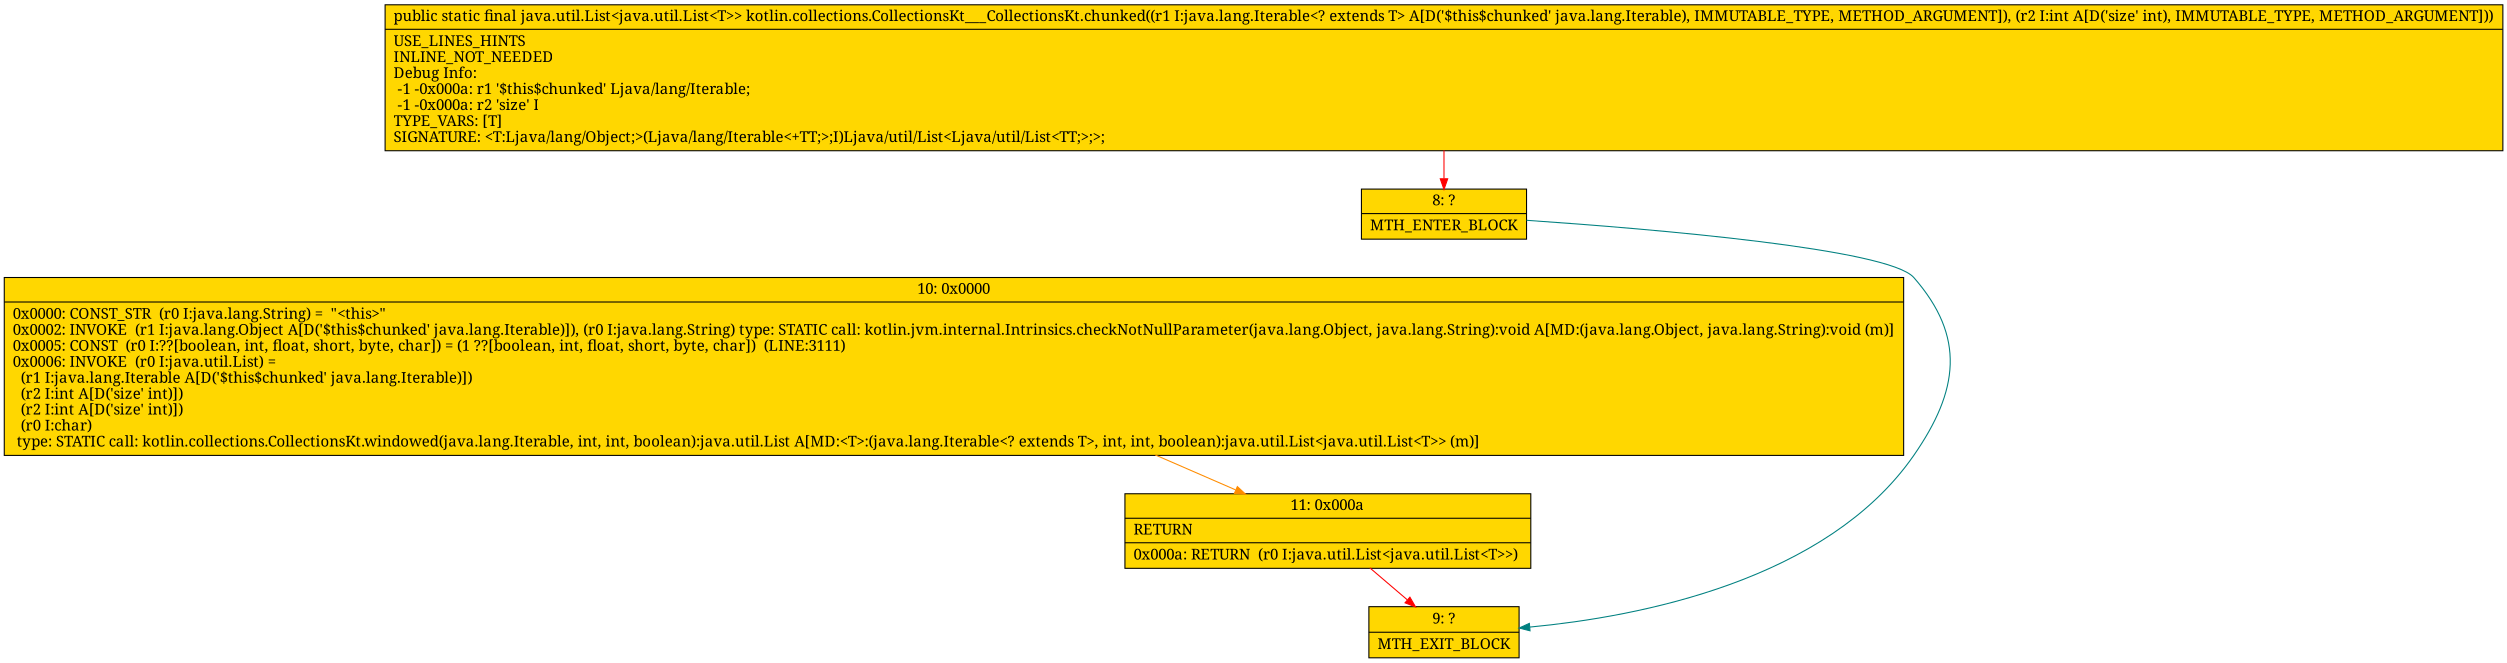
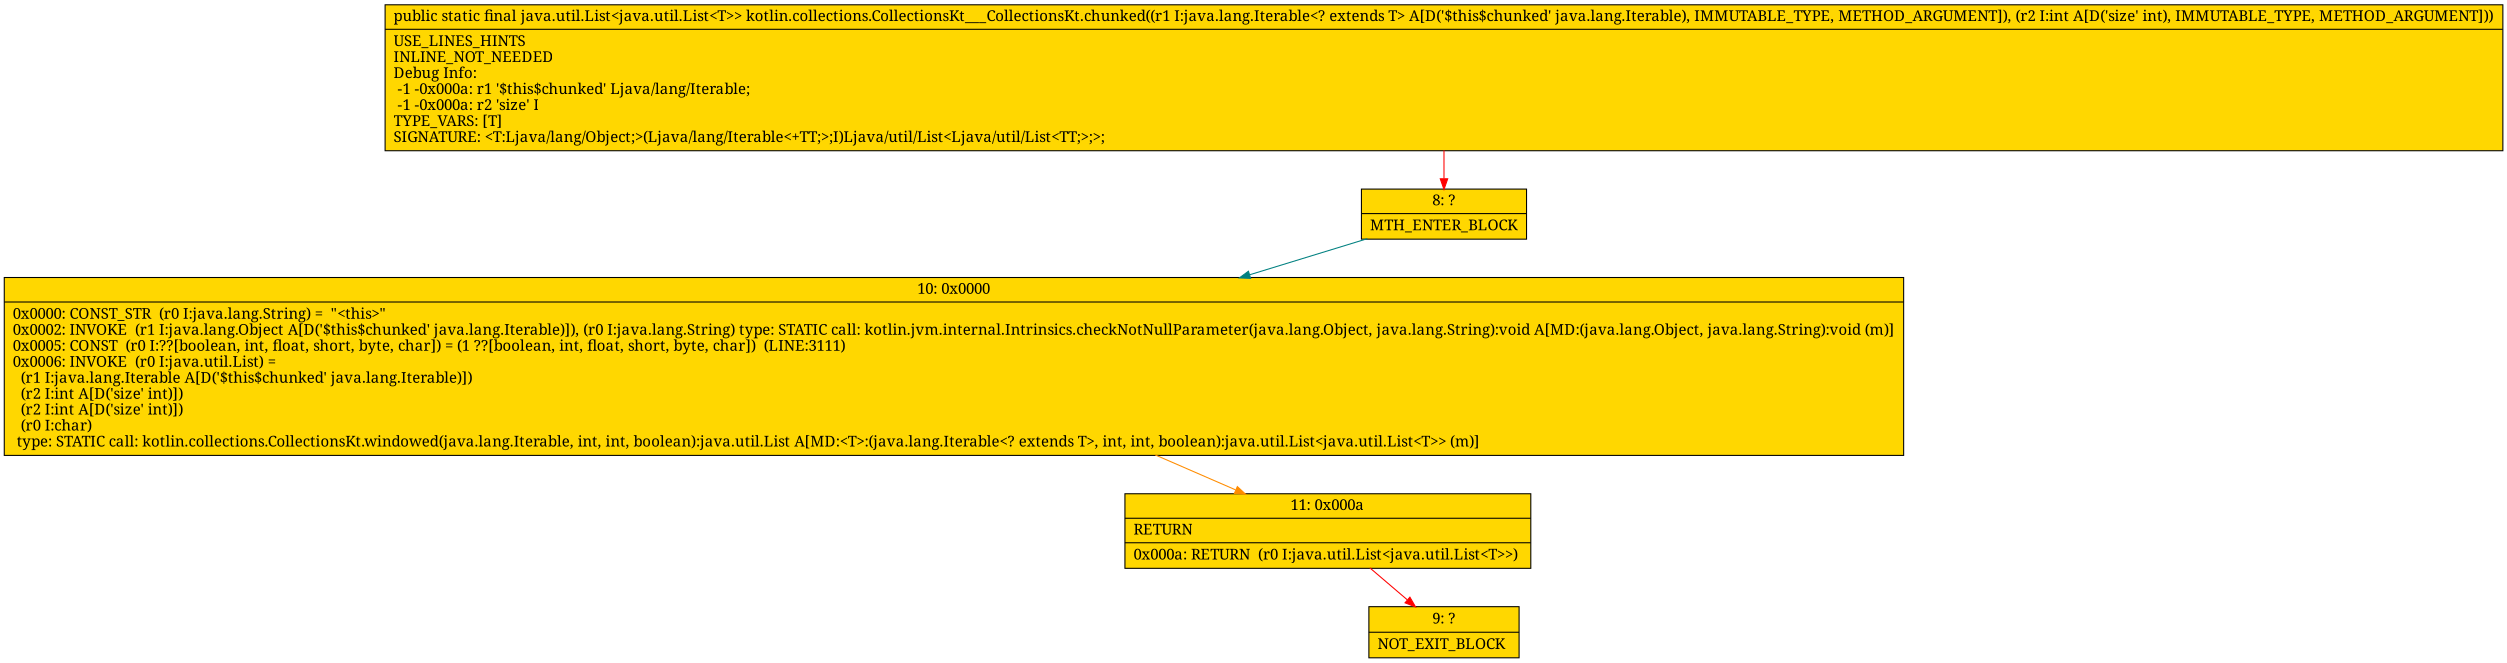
(1947, 385) -> (1308, 257)
(1444, 644) -> (1442, 644)
